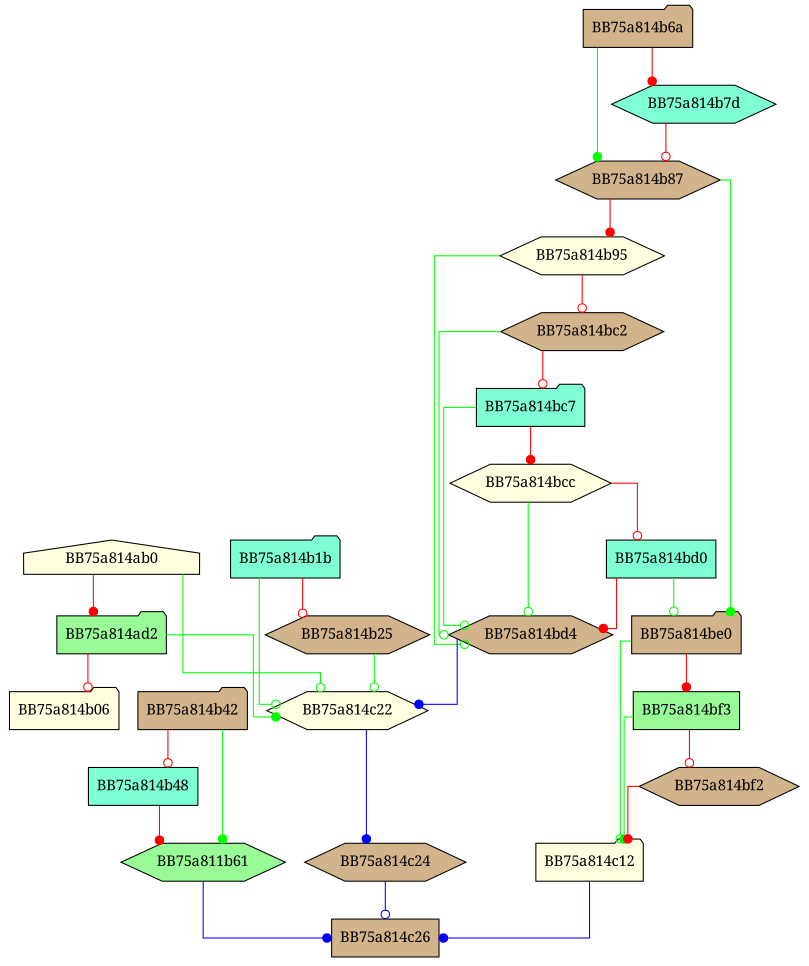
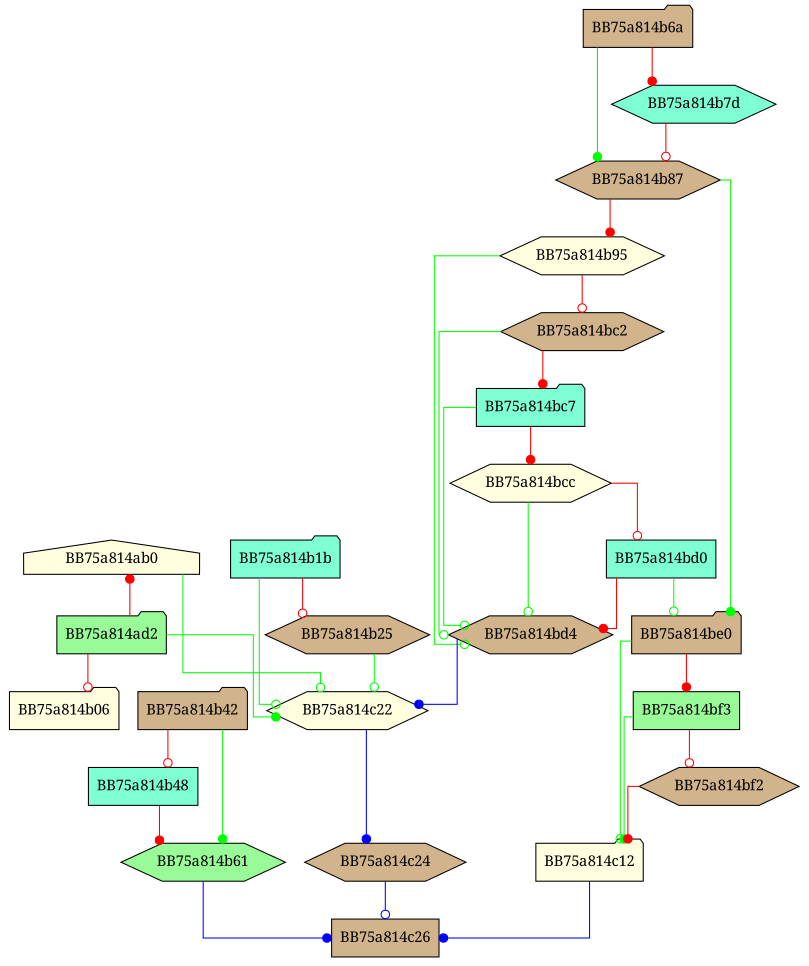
(543, 365) -> (543, 365)
(93, 591) -> (130, 599)
(203, 862) -> (203, 862)
